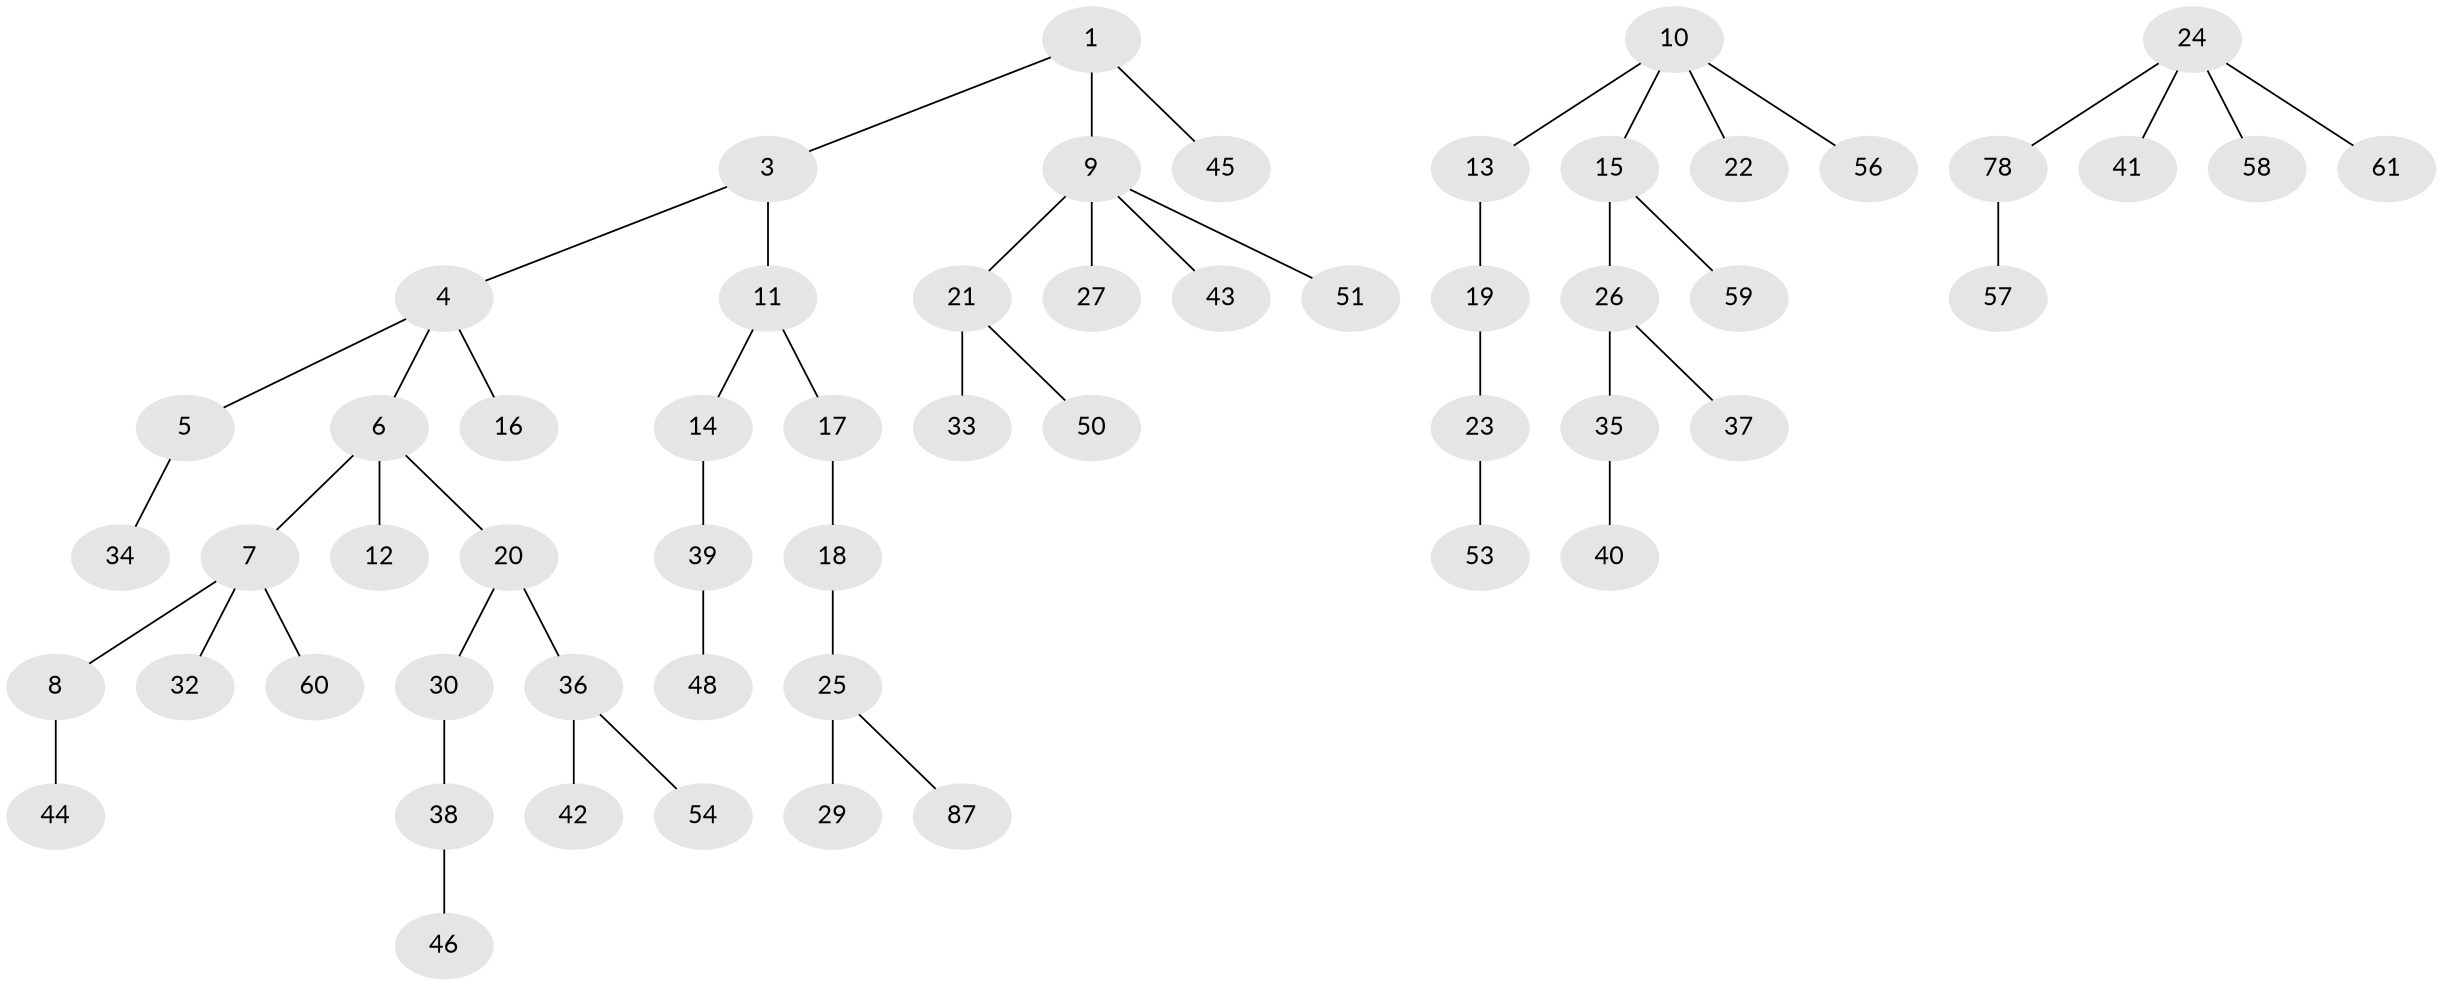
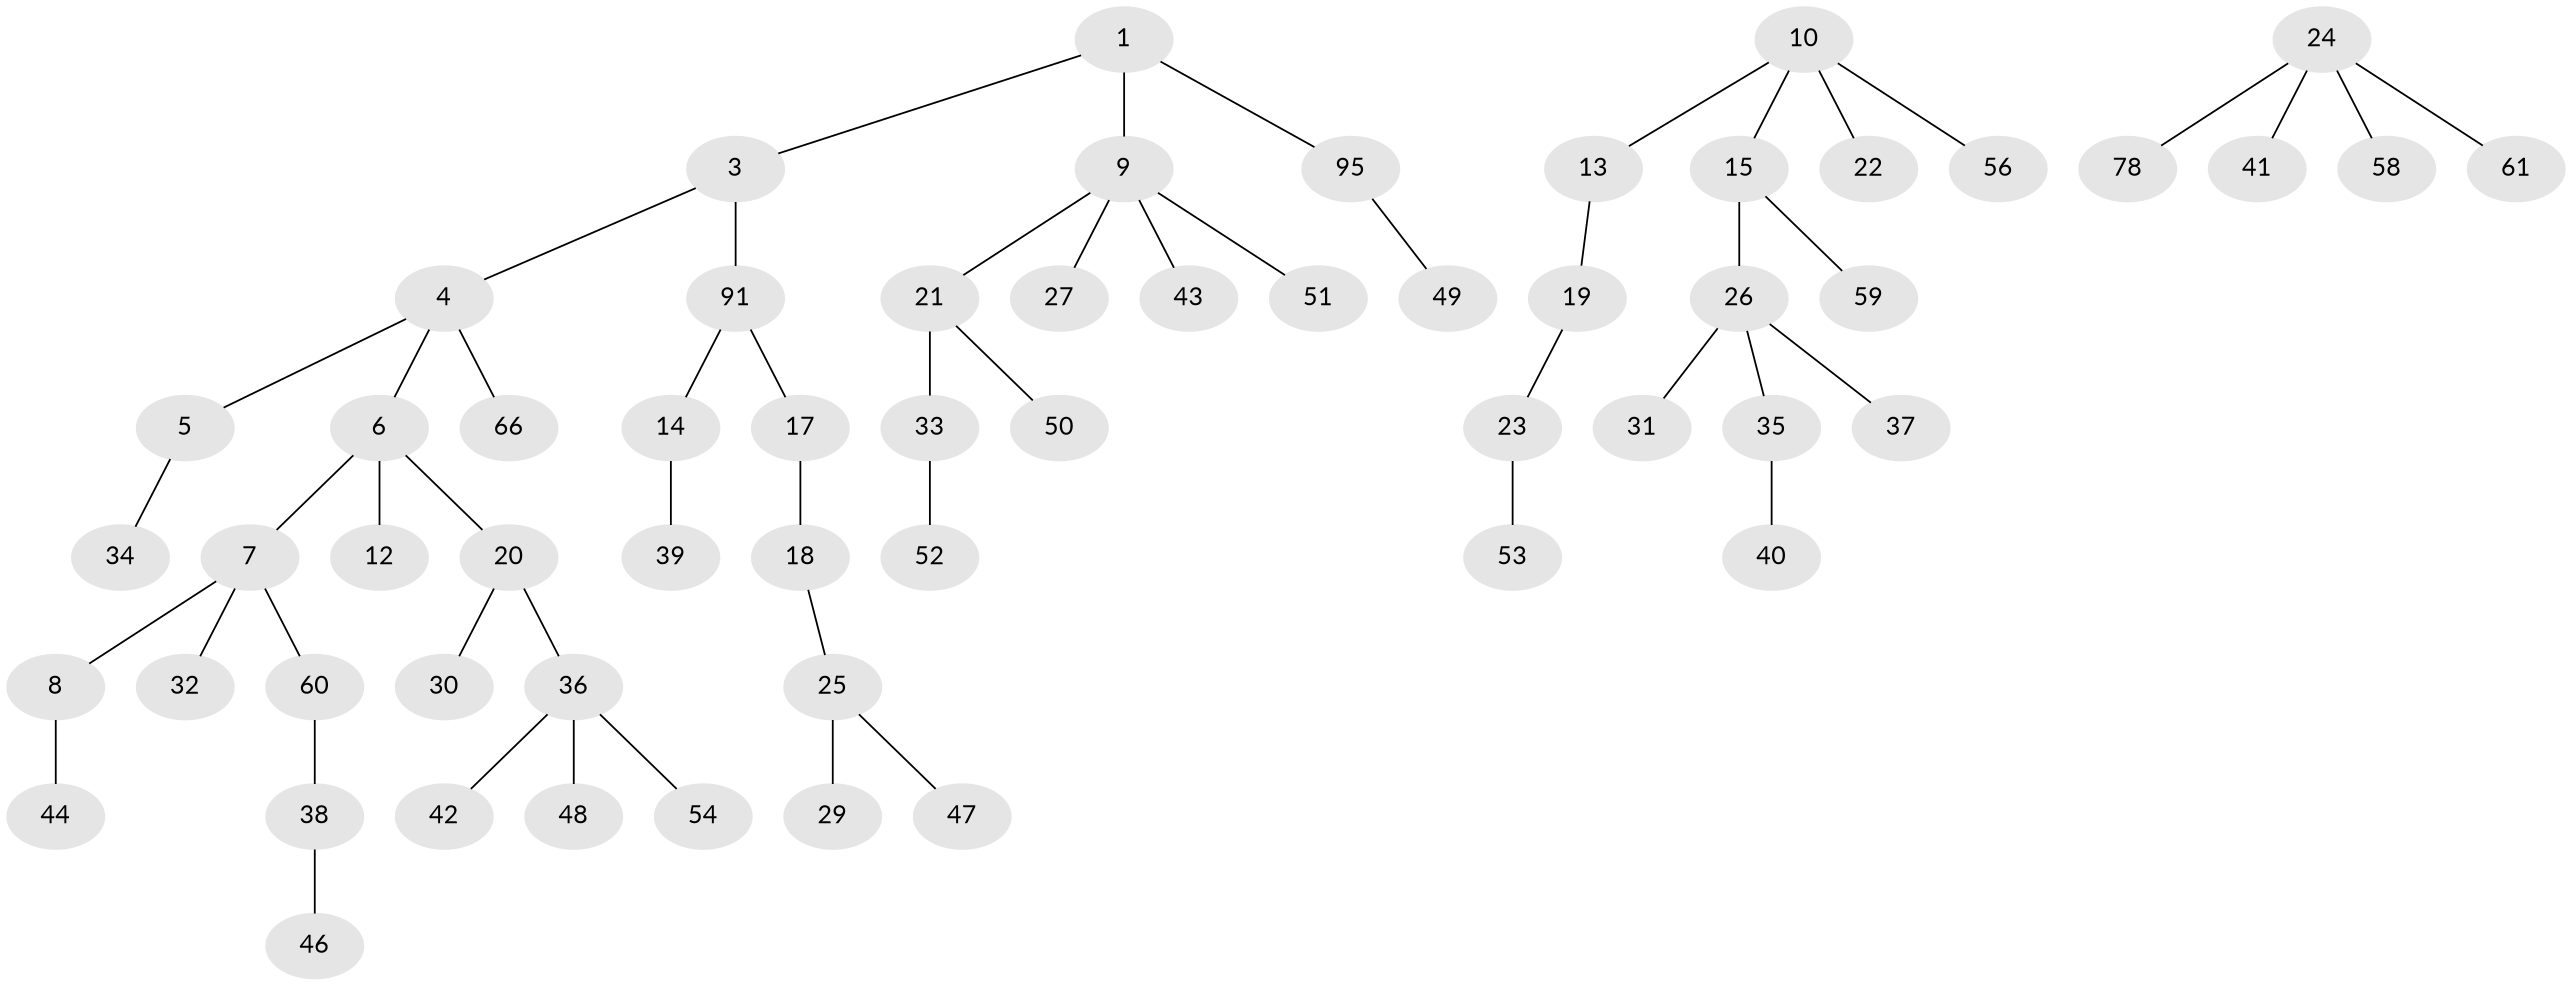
(1221, 169) -> (1351, 169)
(768, 299) -> (736, 299)
none -> (1448, 299)
(1998, 299) -> none
(509, 428) -> (509, 428)
none -> (1642, 428)
none -> (930, 558)
(703, 622) -> (574, 752)
(444, 752) -> (315, 752)
(962, 817) -> (962, 817)
